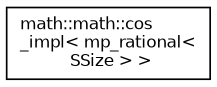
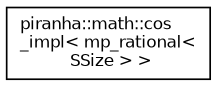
(108, 43) -> (108, 43)
